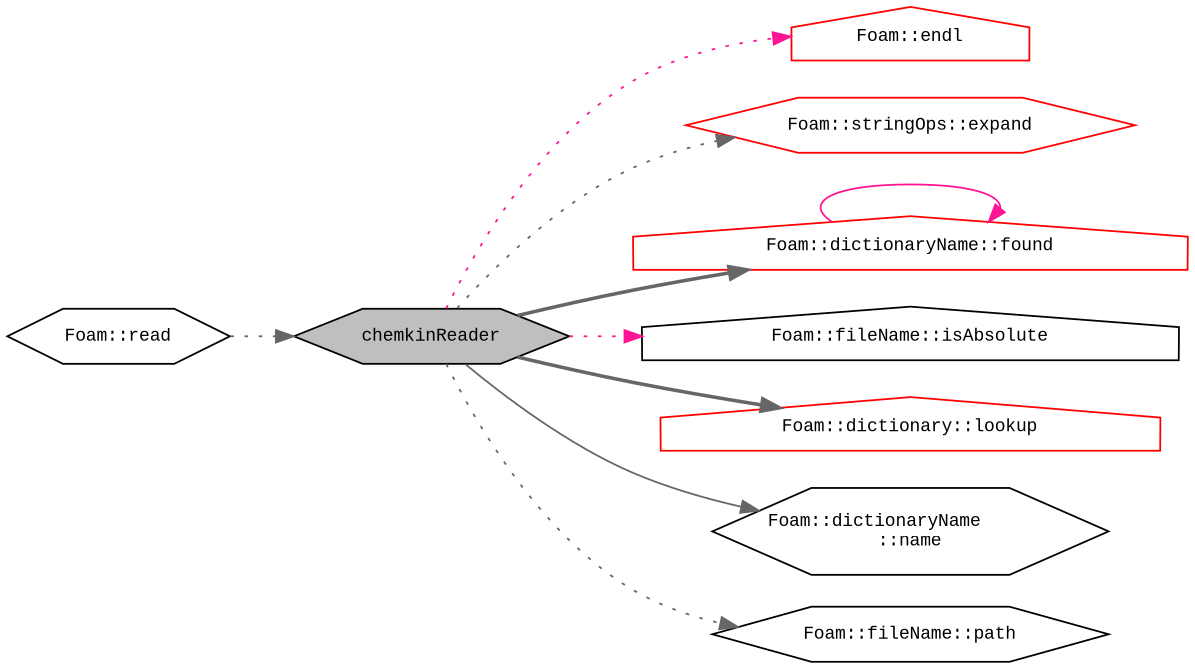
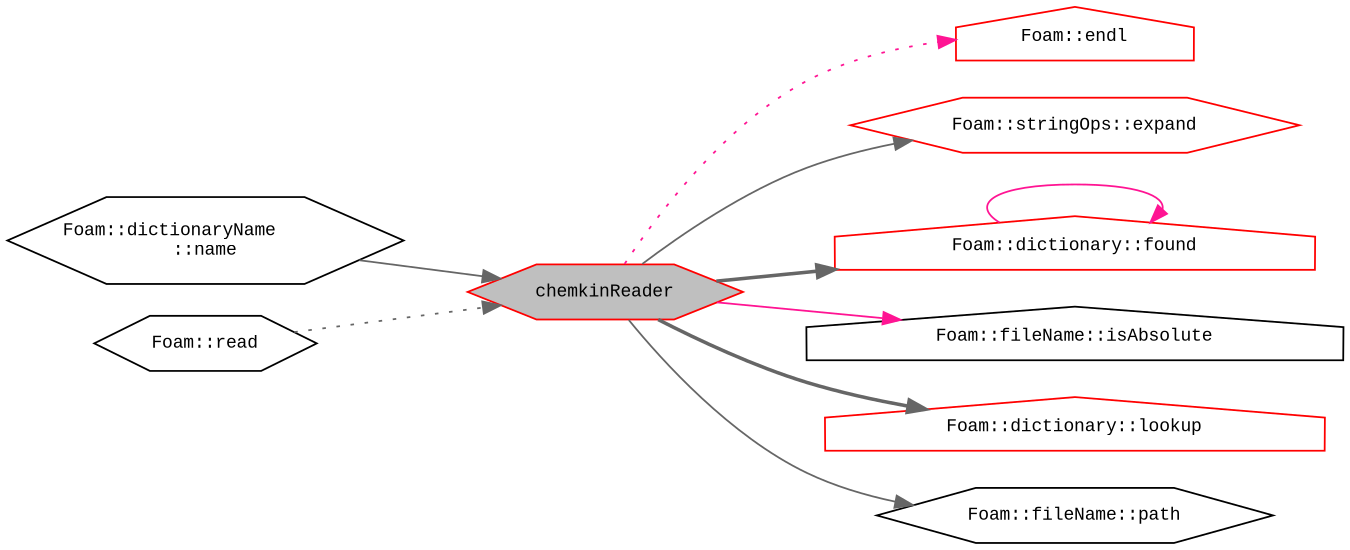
(573, 203) -> (761, 188)
(910, 246) -> (1075, 246)
(432, 336) -> (605, 292)
(597, 336) -> (800, 310)
(594, 454) -> (421, 268)
(555, 525) -> (746, 435)
